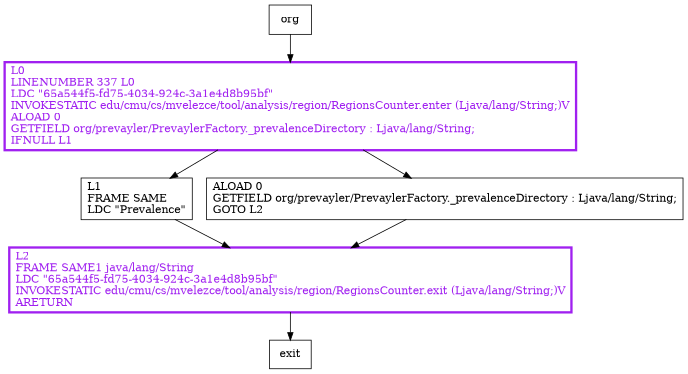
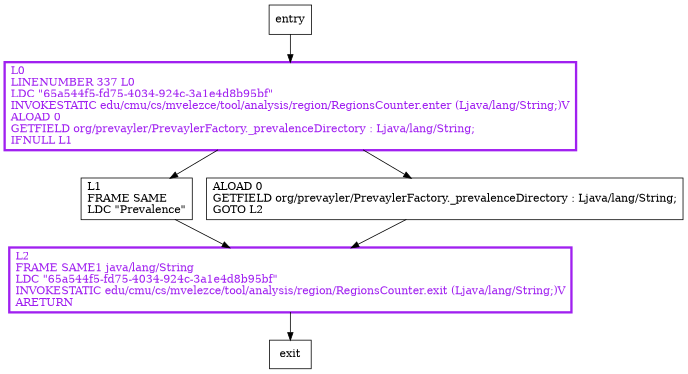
(290, 20) -> (290, 20)
